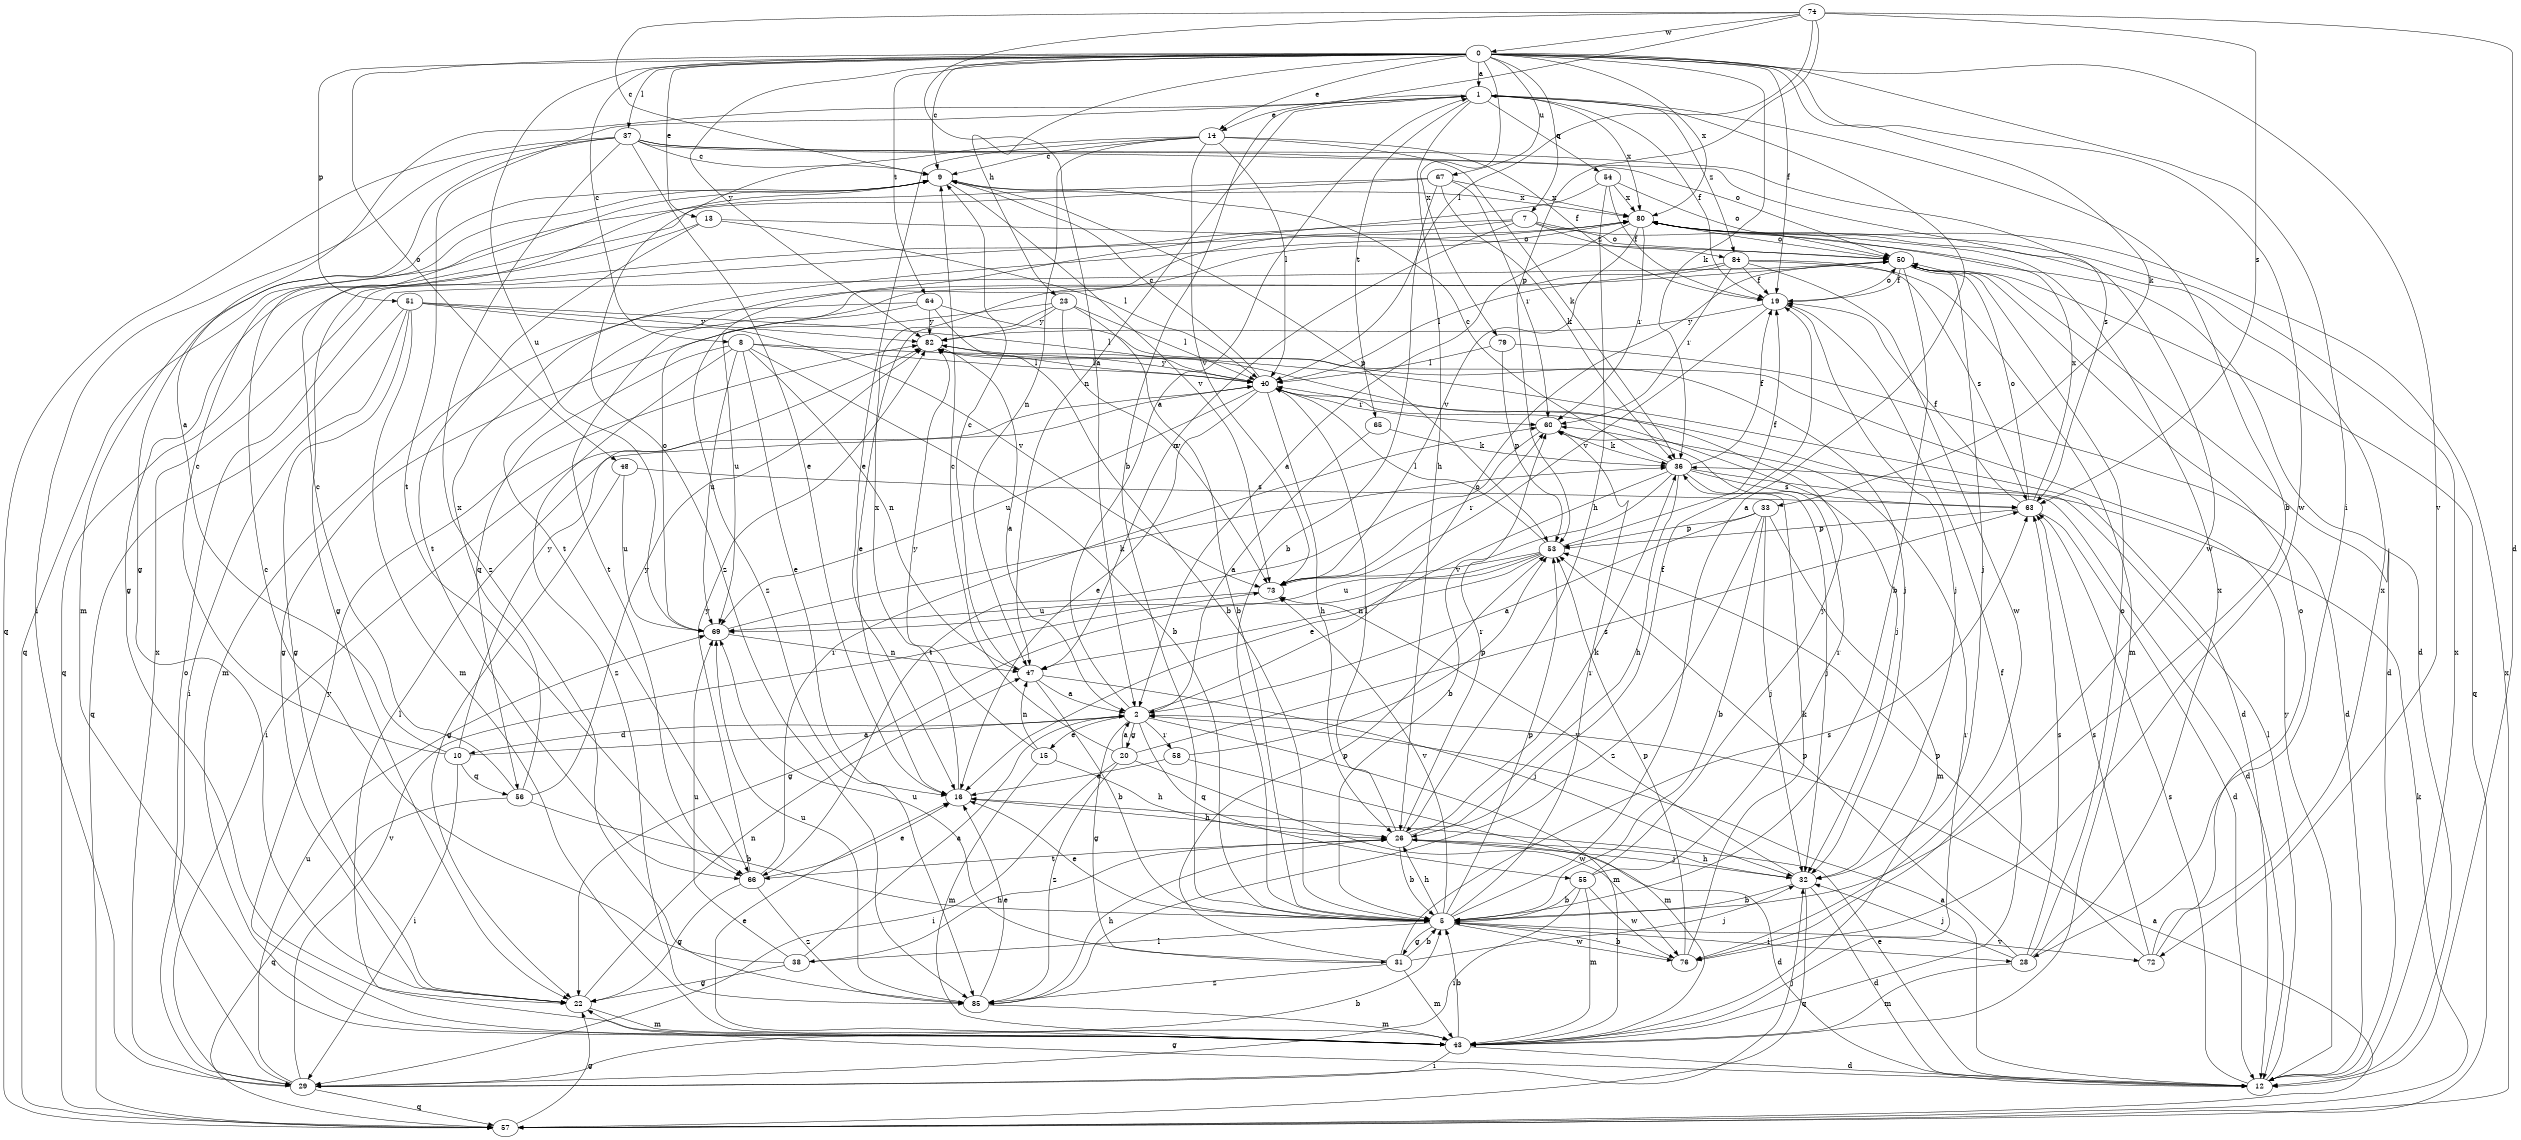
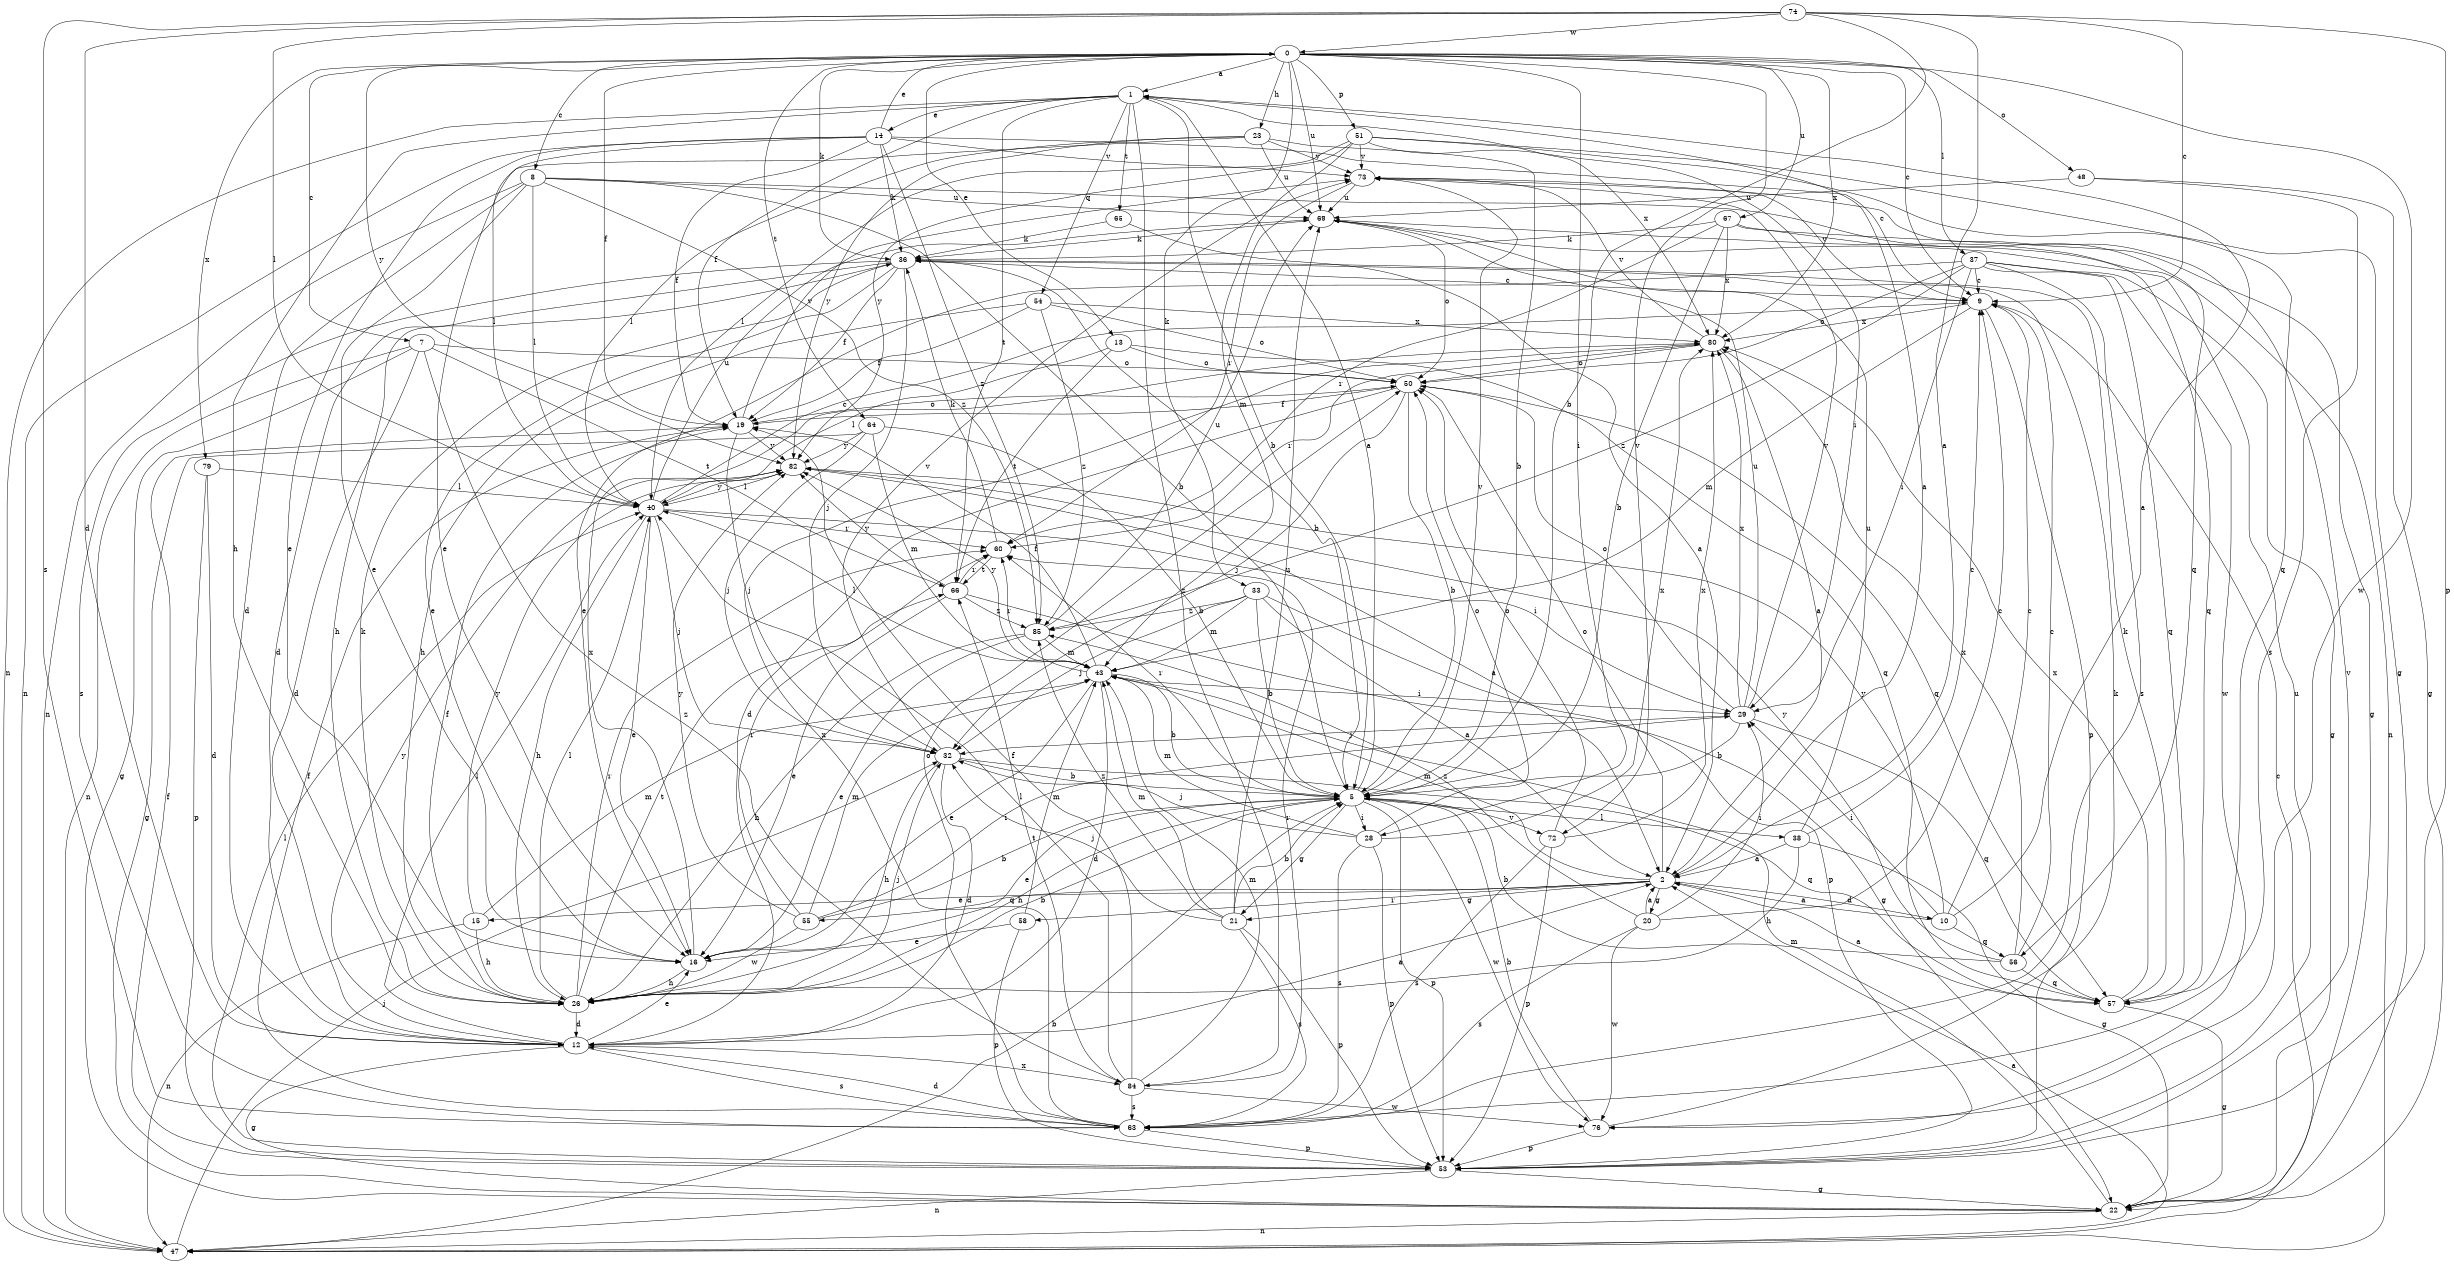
(1341, 80) -> (1059, 56)
(2399, 417) -> (853, 1055)
(1627, 925) -> (701, 979)
(1399, 963) -> (1234, 922)
